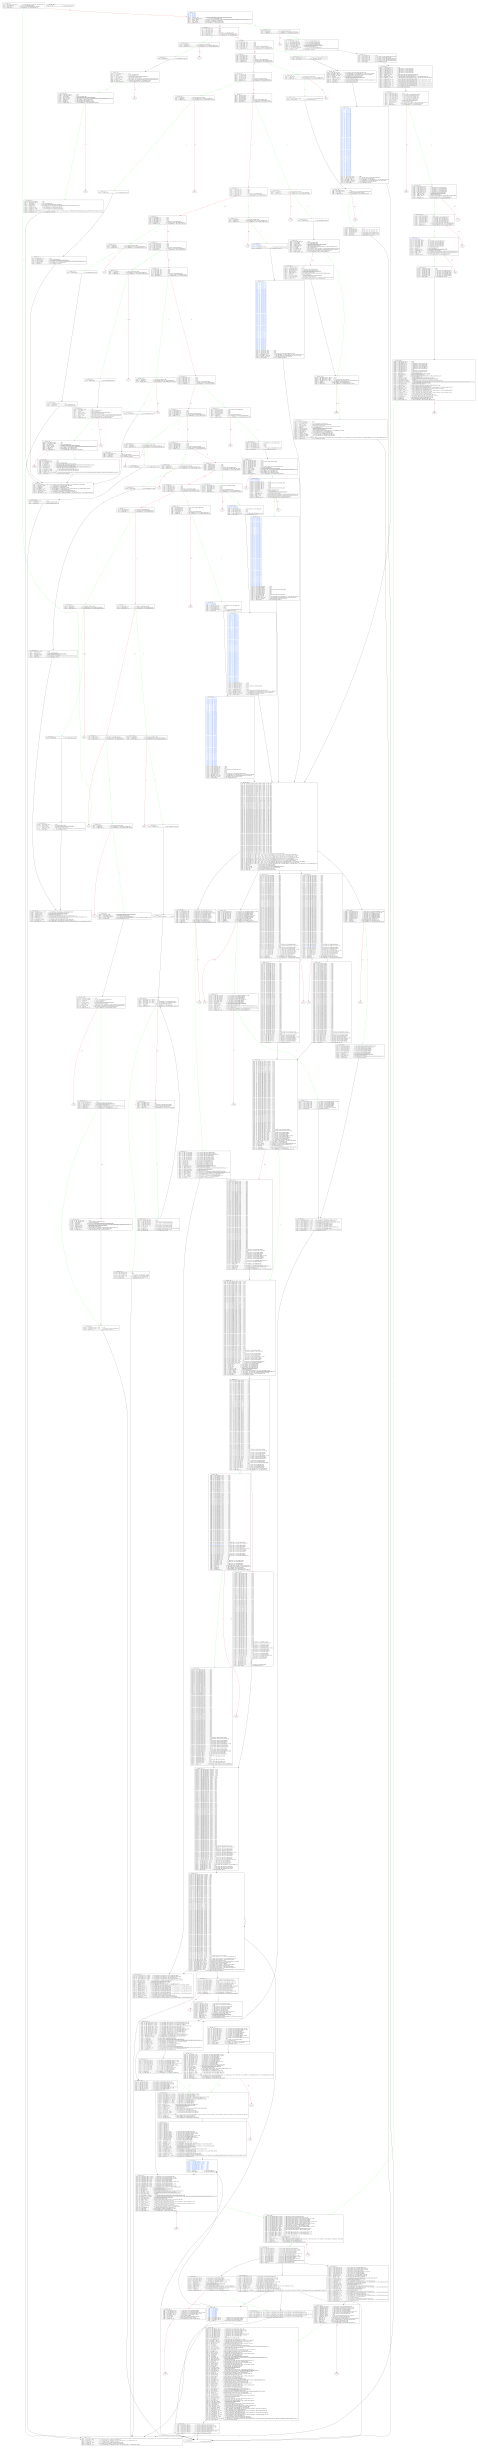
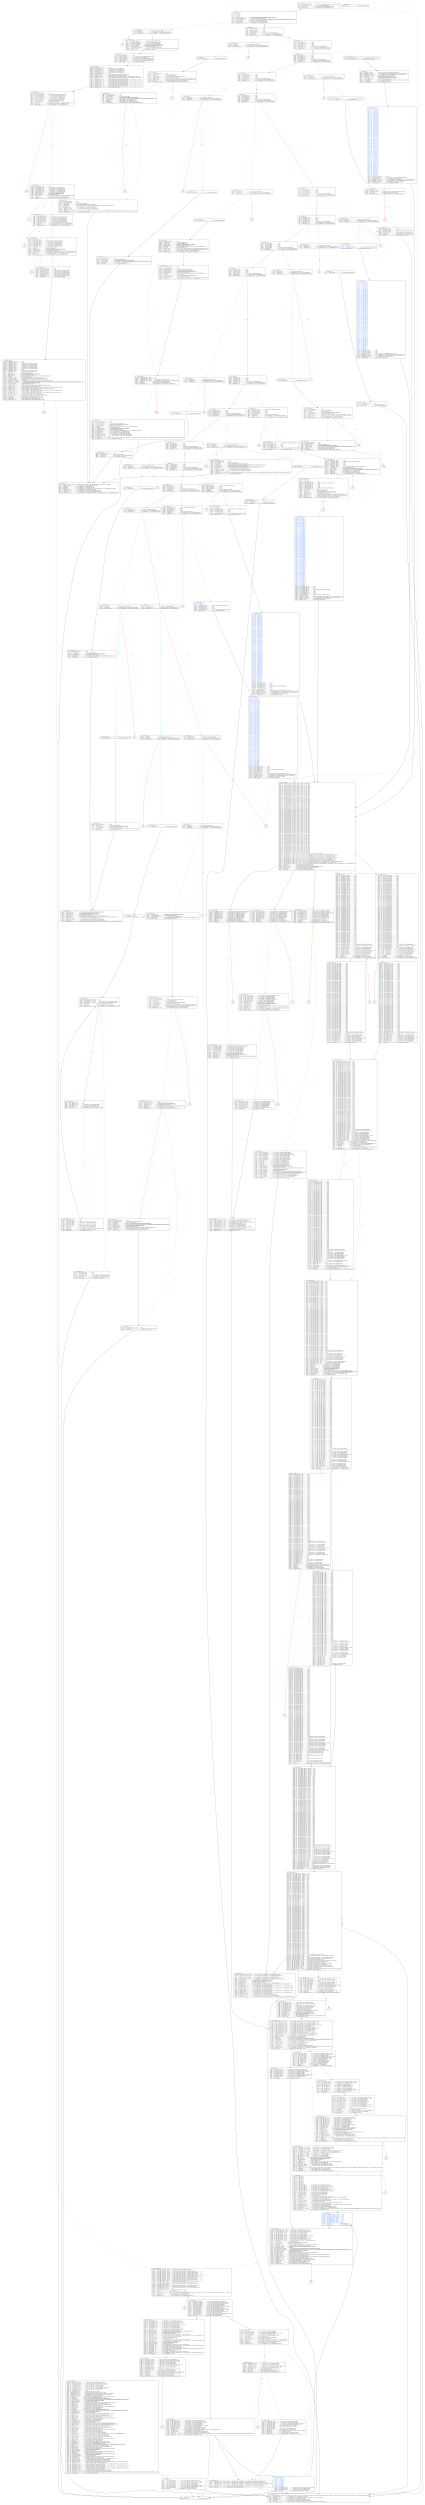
none -> (338, 2086)
none -> (284, 2427)
